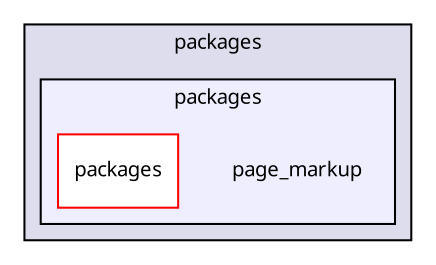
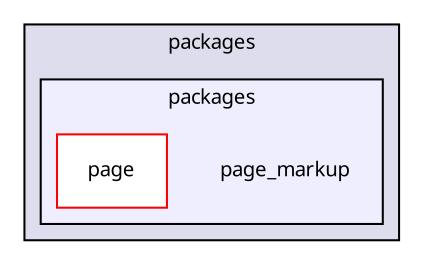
(118, 171) -> (112, 171)
